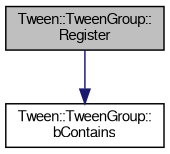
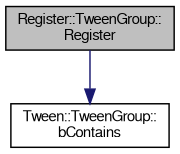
(85, 28) -> (90, 28)
